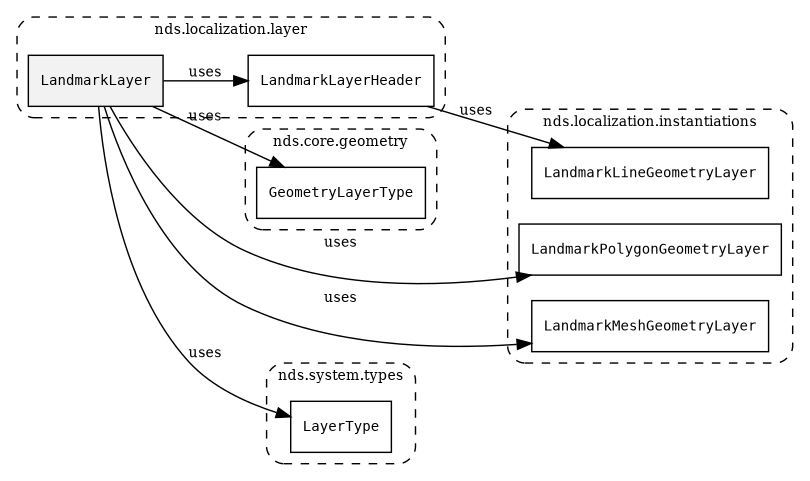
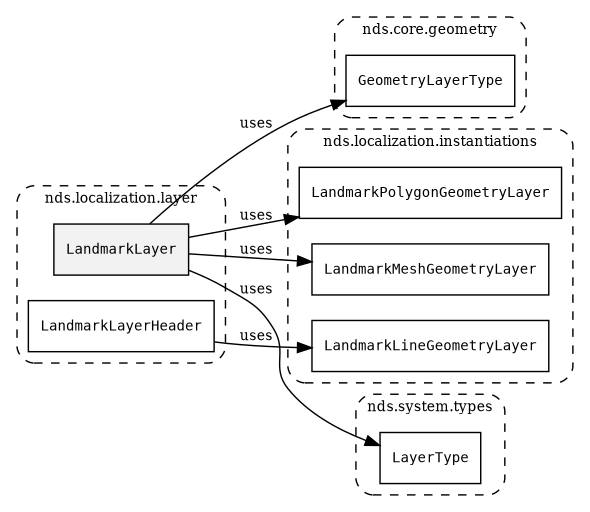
(198, 81) -> none
